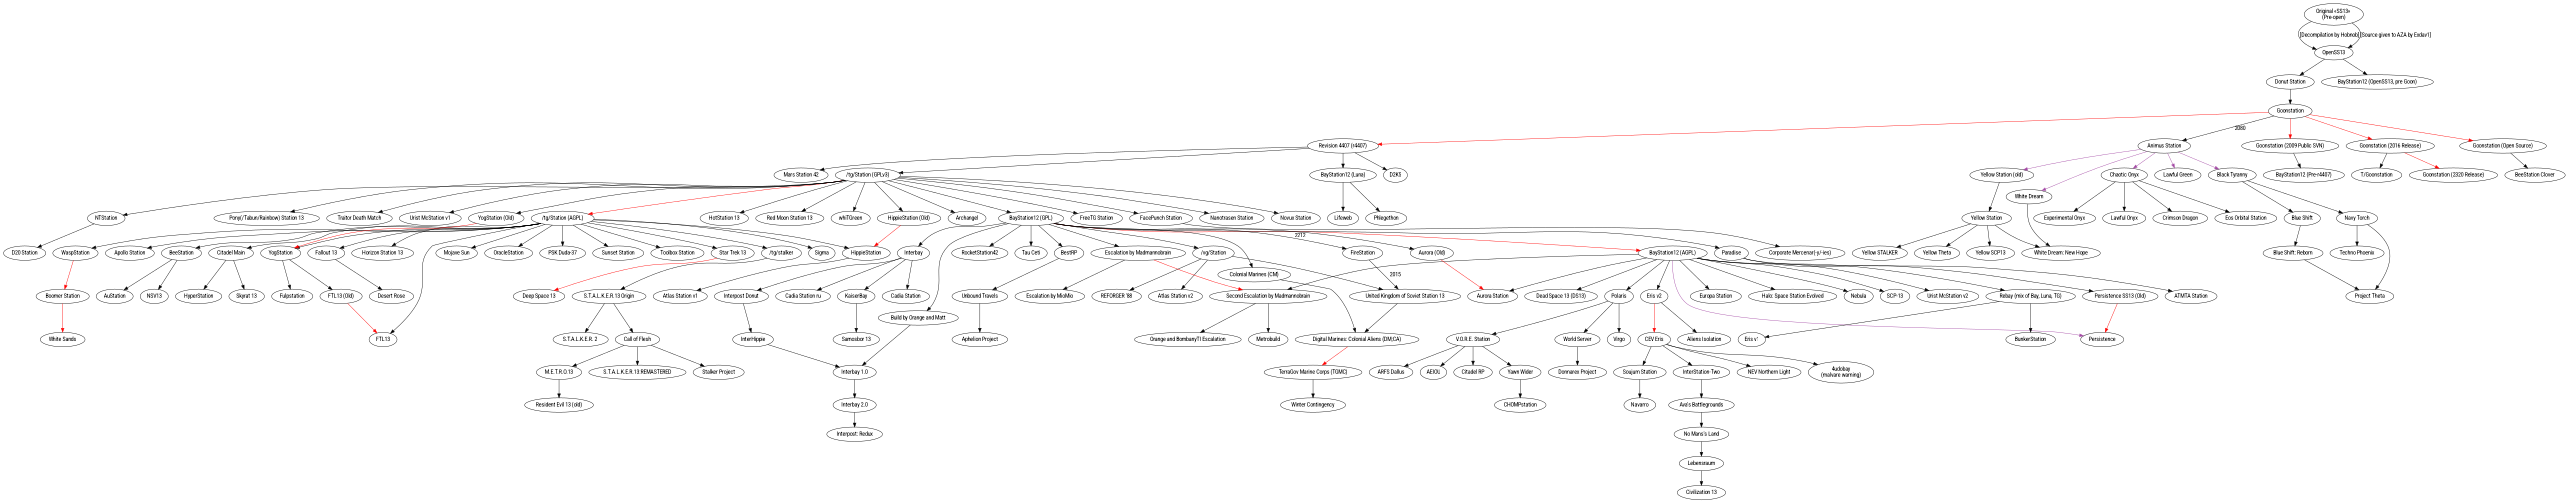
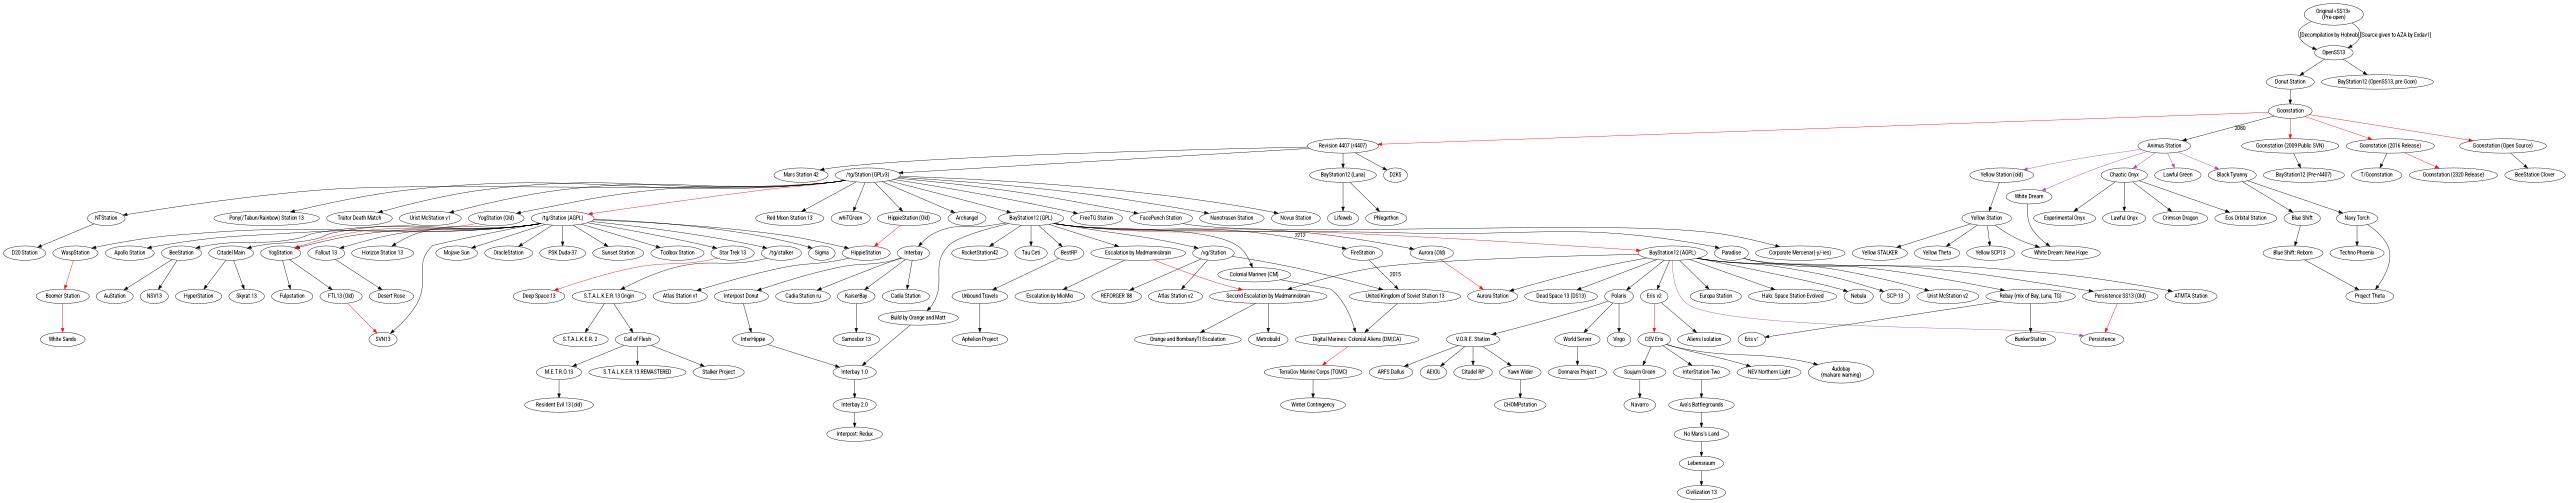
(724, 218) -> none
(383, 340) -> (383, 340)
(1640, 372) -> (1640, 372)
